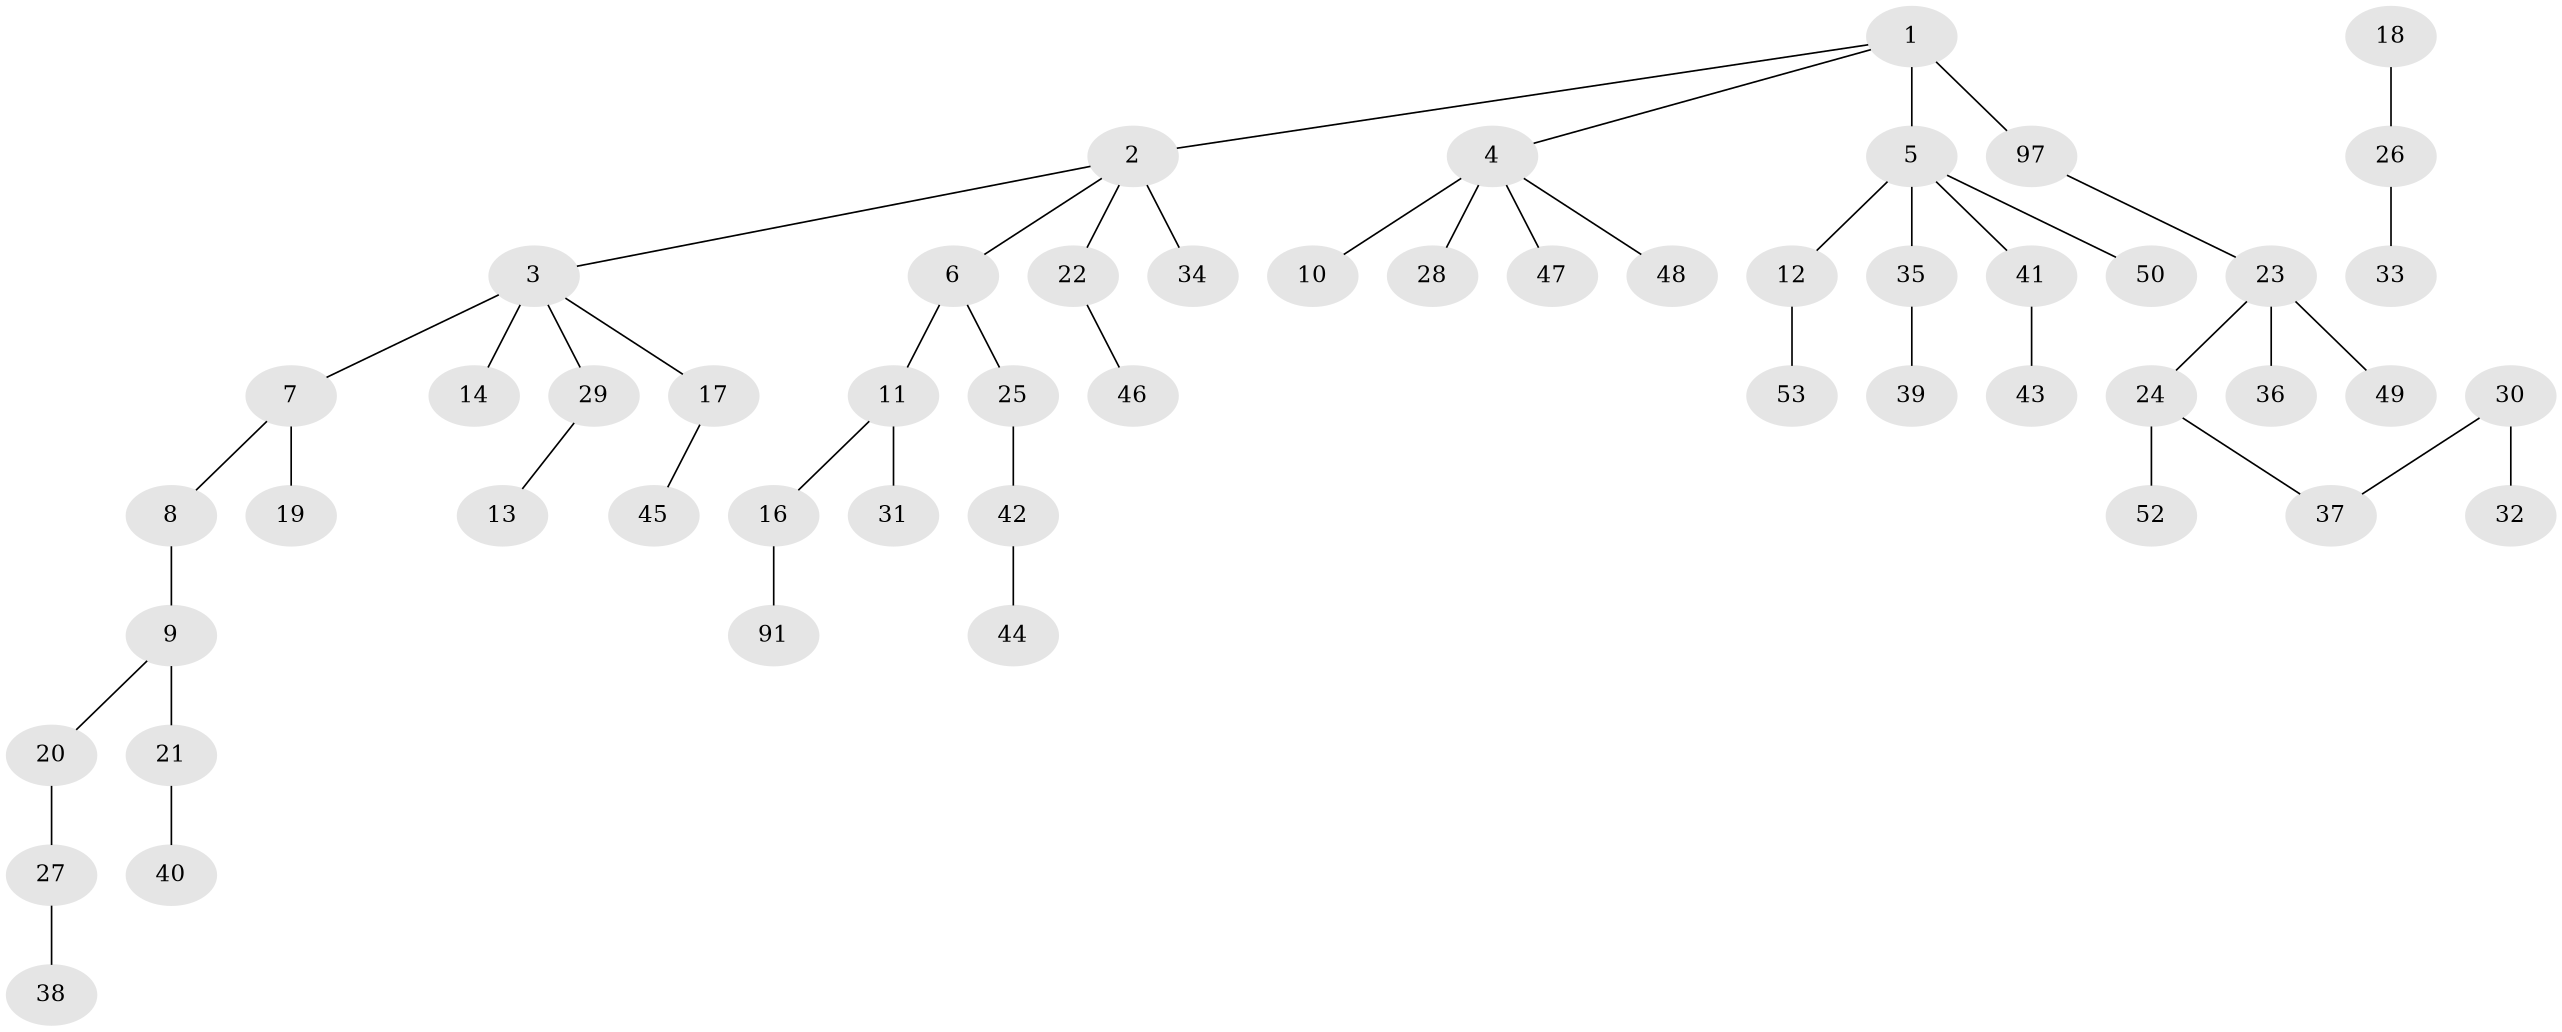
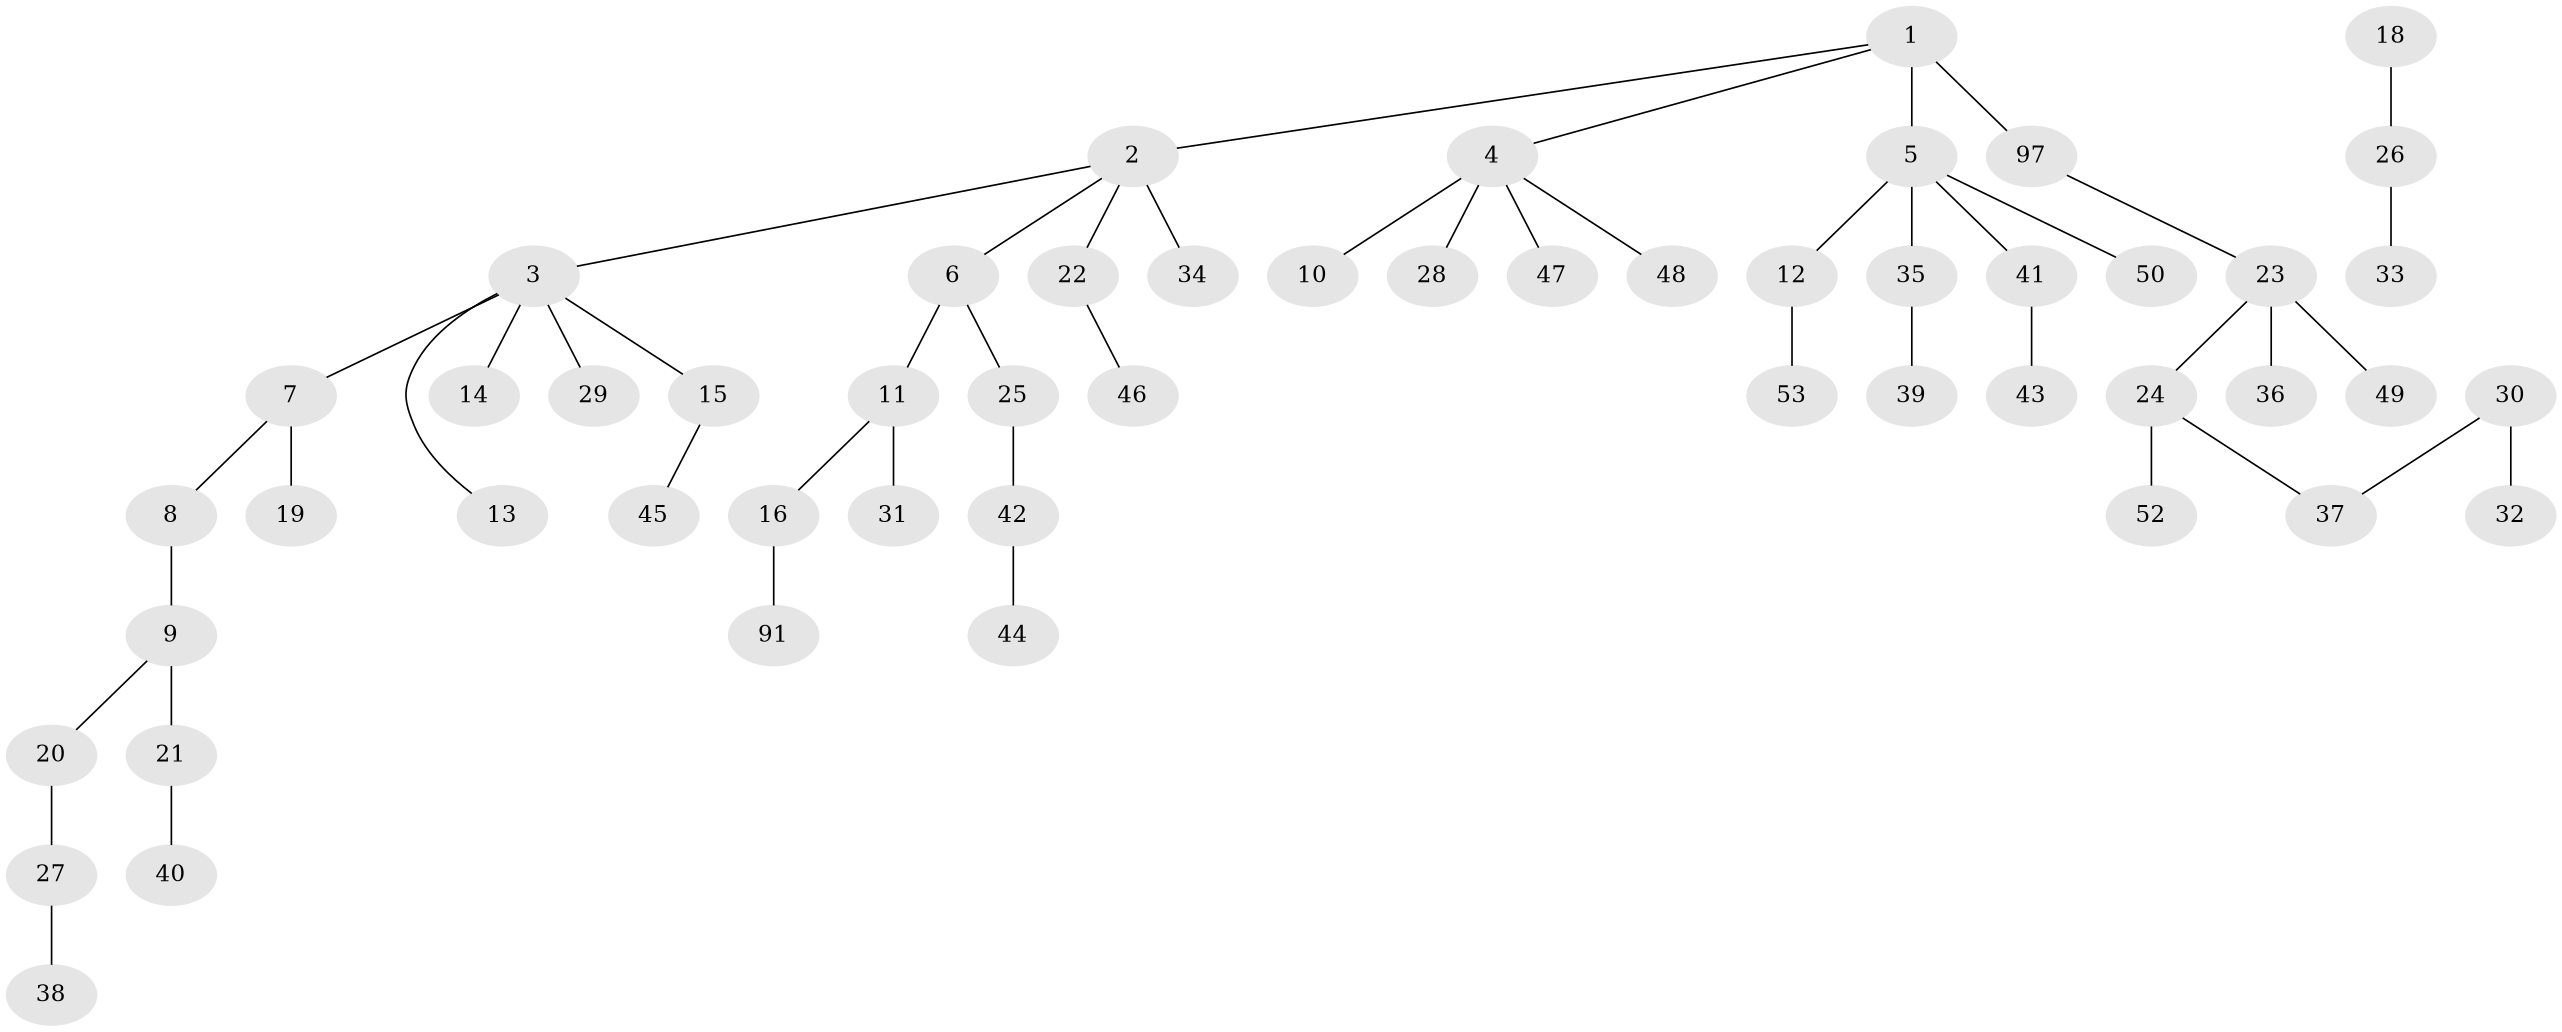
(714, 396) -> (714, 396)
(548, 456) -> (407, 385)
